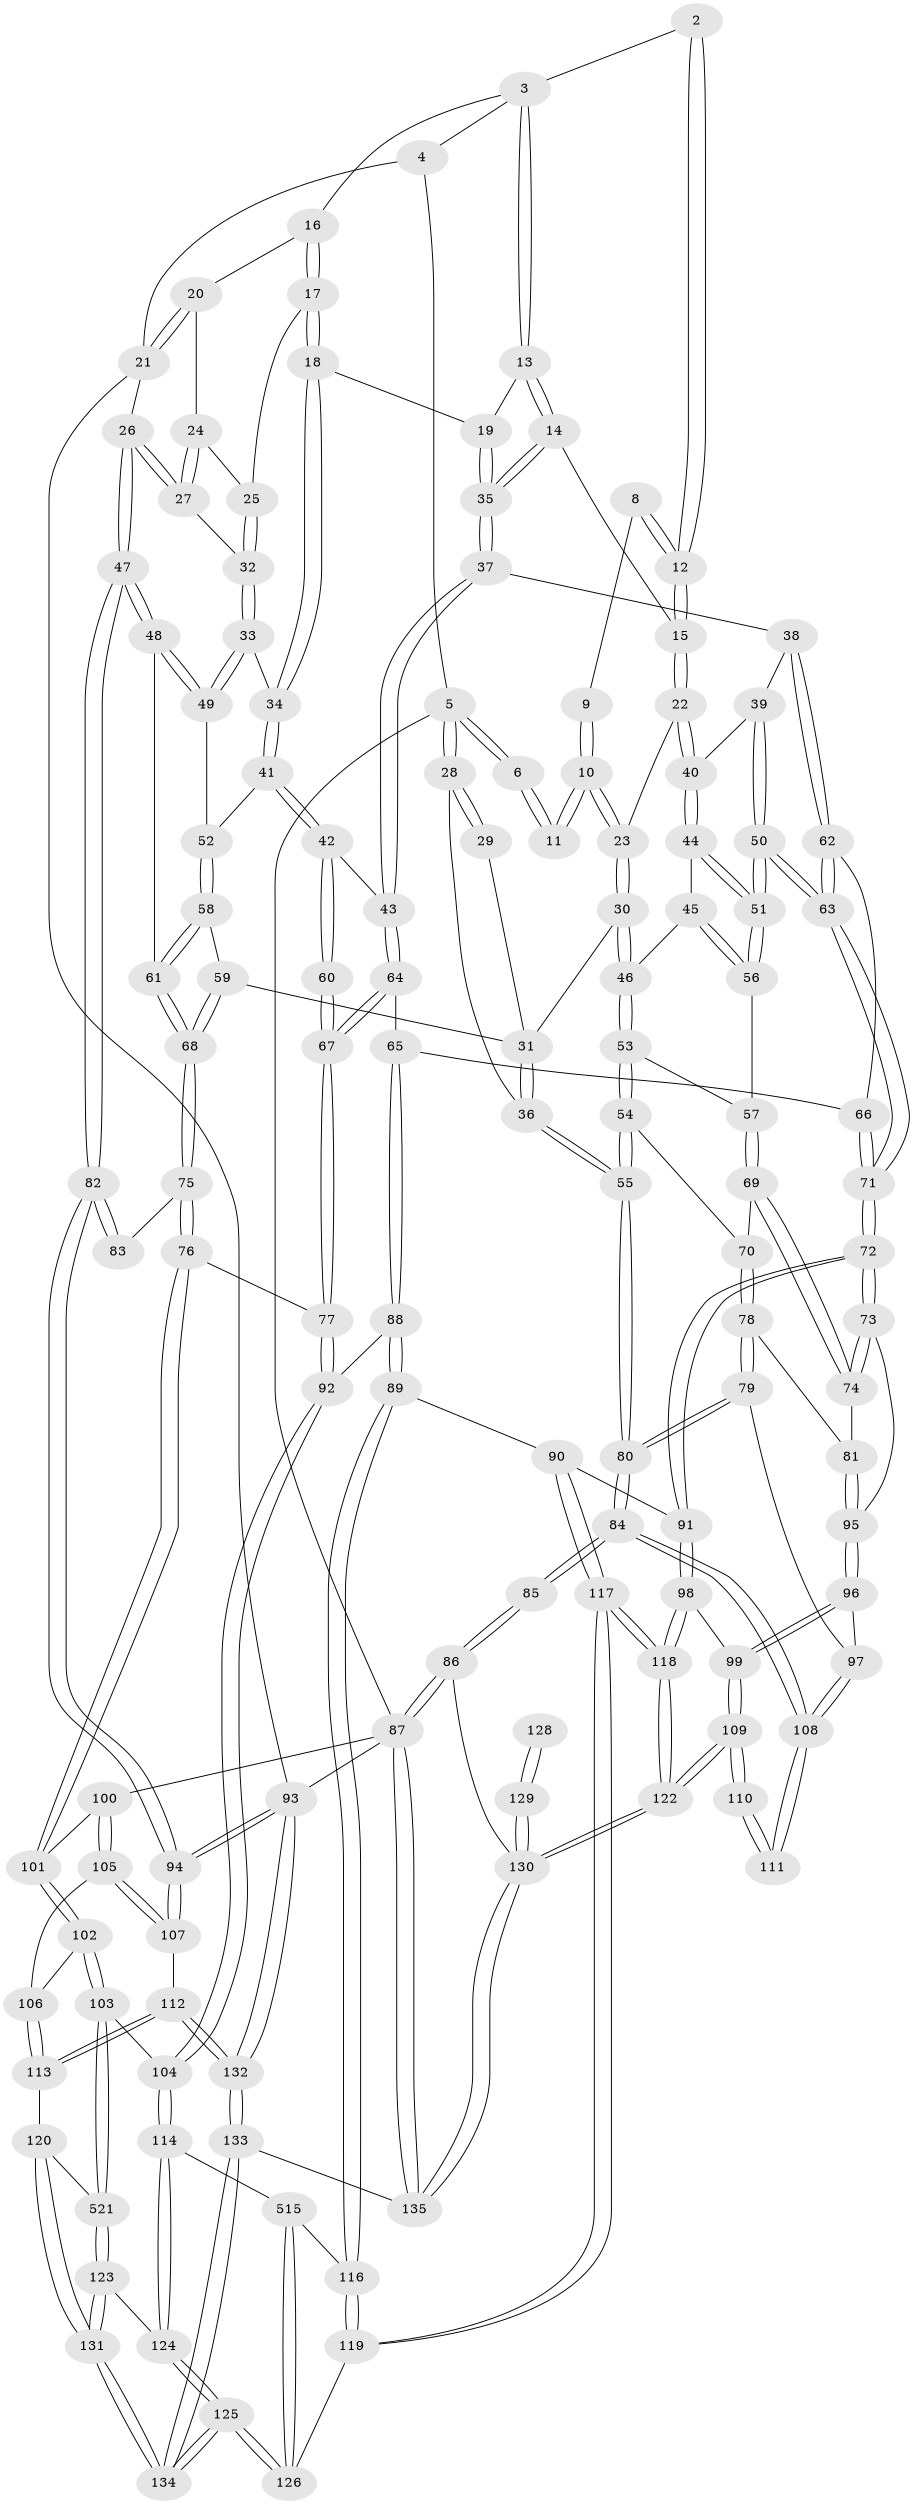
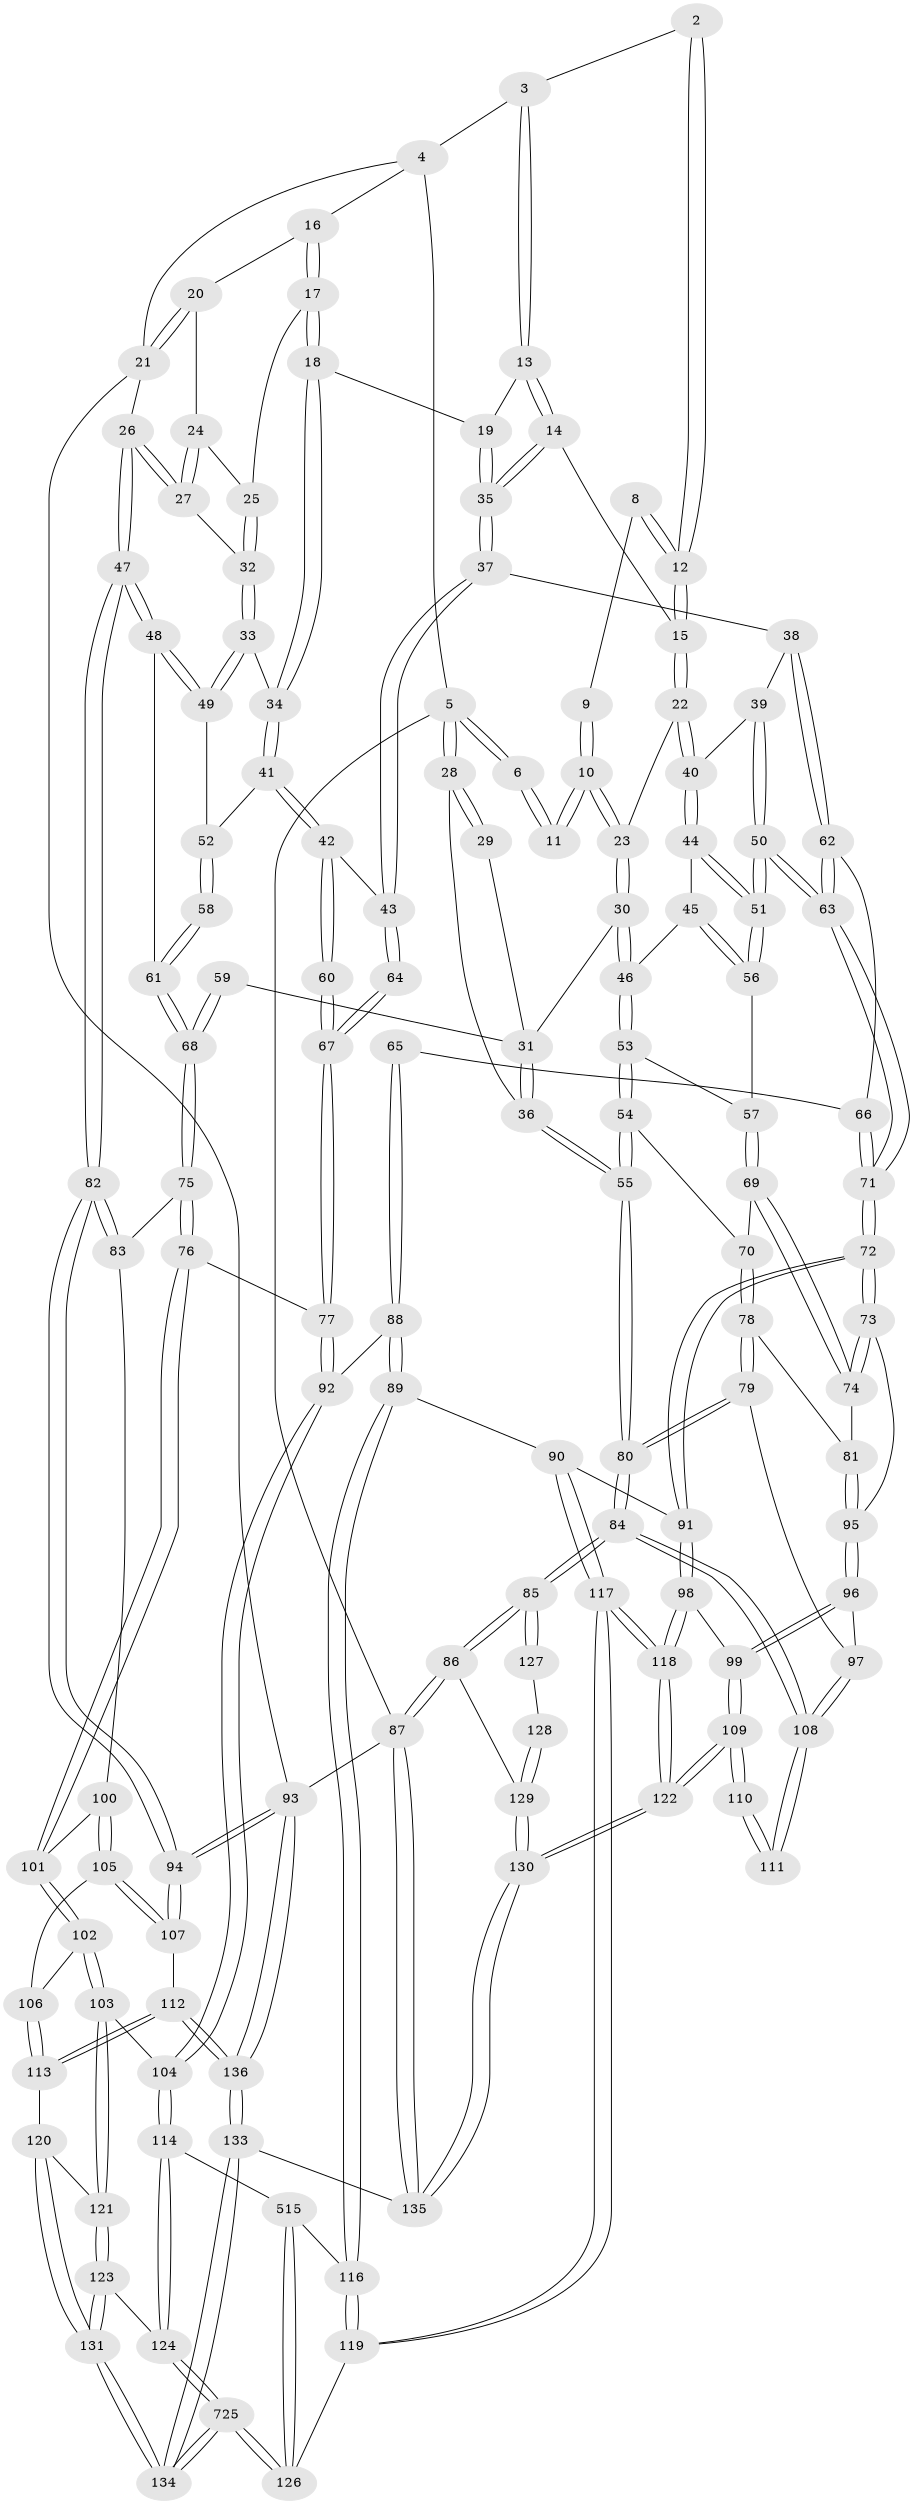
(399, 134) -> (368, 192)
(215, 944) -> none
(396, 1012) -> none
none -> (532, 1663)
(252, 1765) -> (125, 1526)
(470, 1770) -> (487, 1731)
(236, 2073) -> (236, 2073)
(102, 2210) -> (102, 2210)
(227, 2415) -> (227, 2415)
